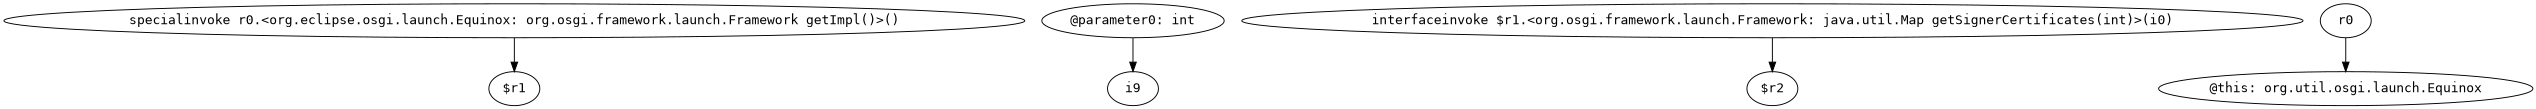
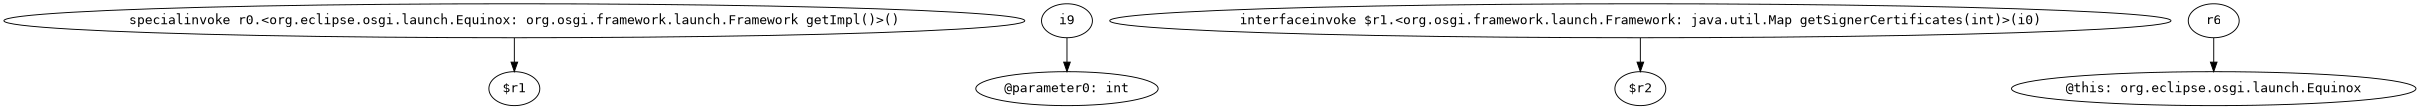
(2346, 21) -> (2214, 21)
(1133, 50) -> (1067, 50)
(2346, 89) -> (2214, 89)
